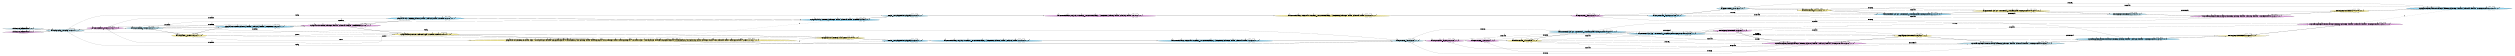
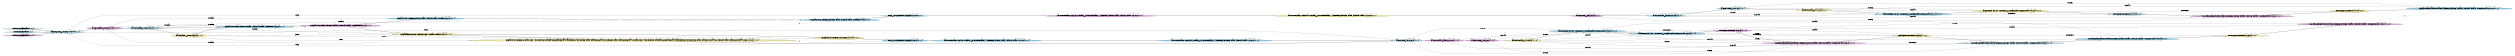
none -> (23, 32)
